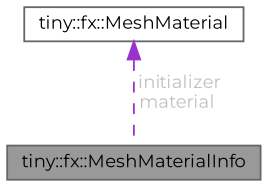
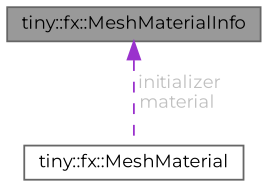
(134, 103) -> (134, 103)
